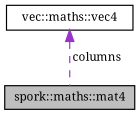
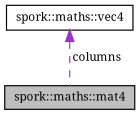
(70, 18) -> (70, 18)
